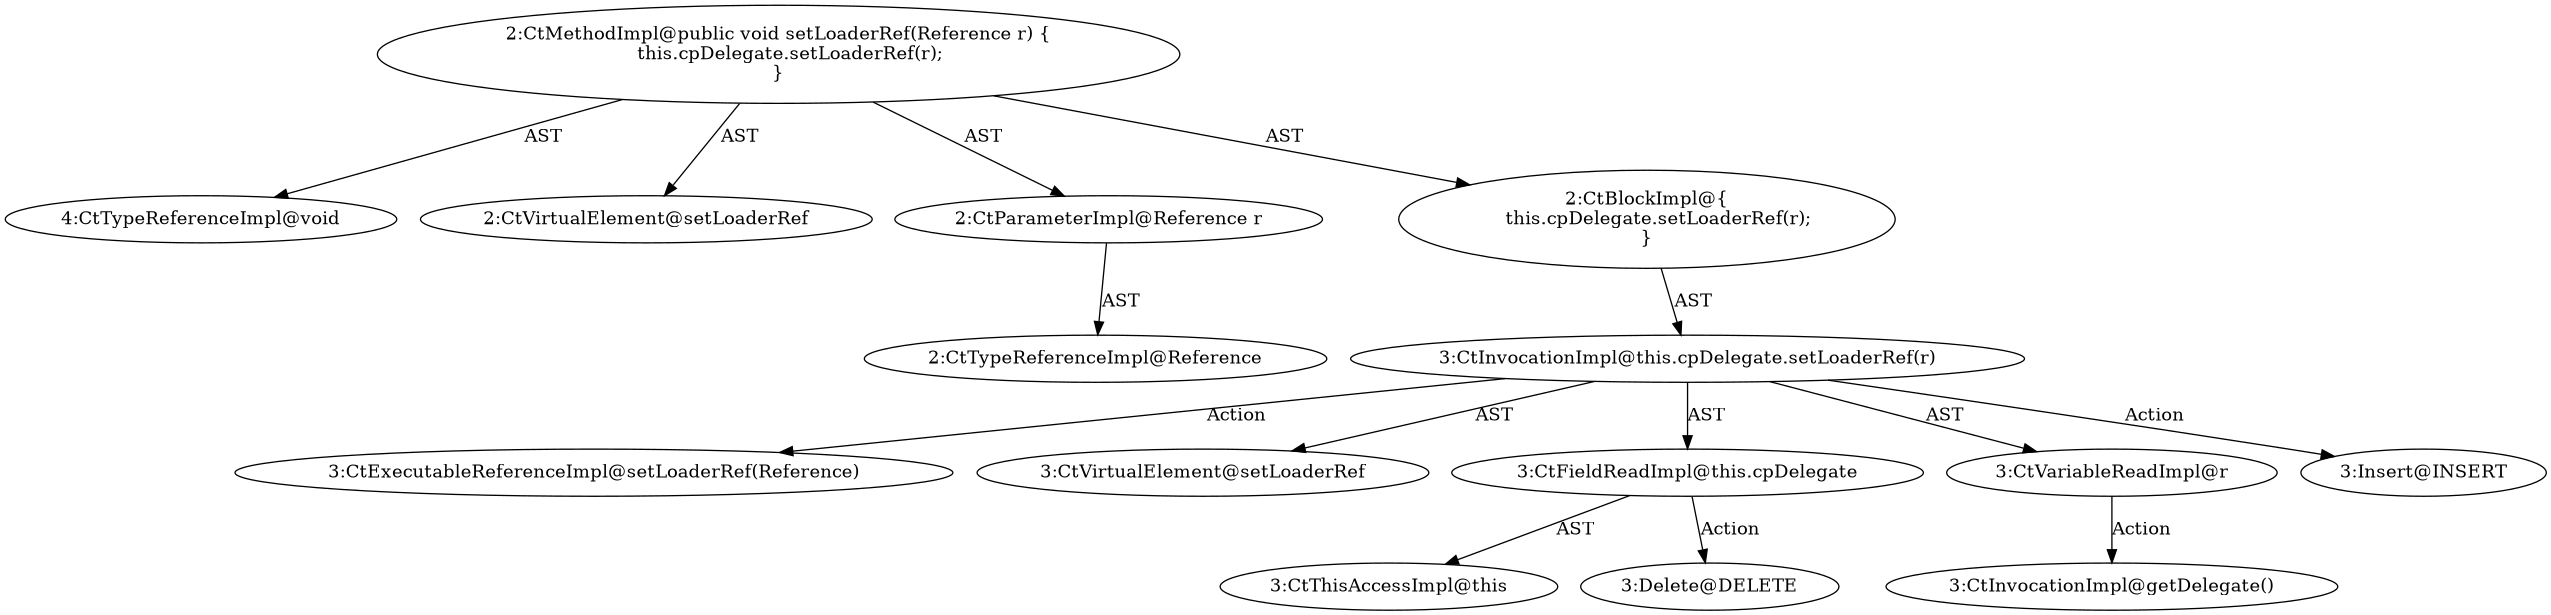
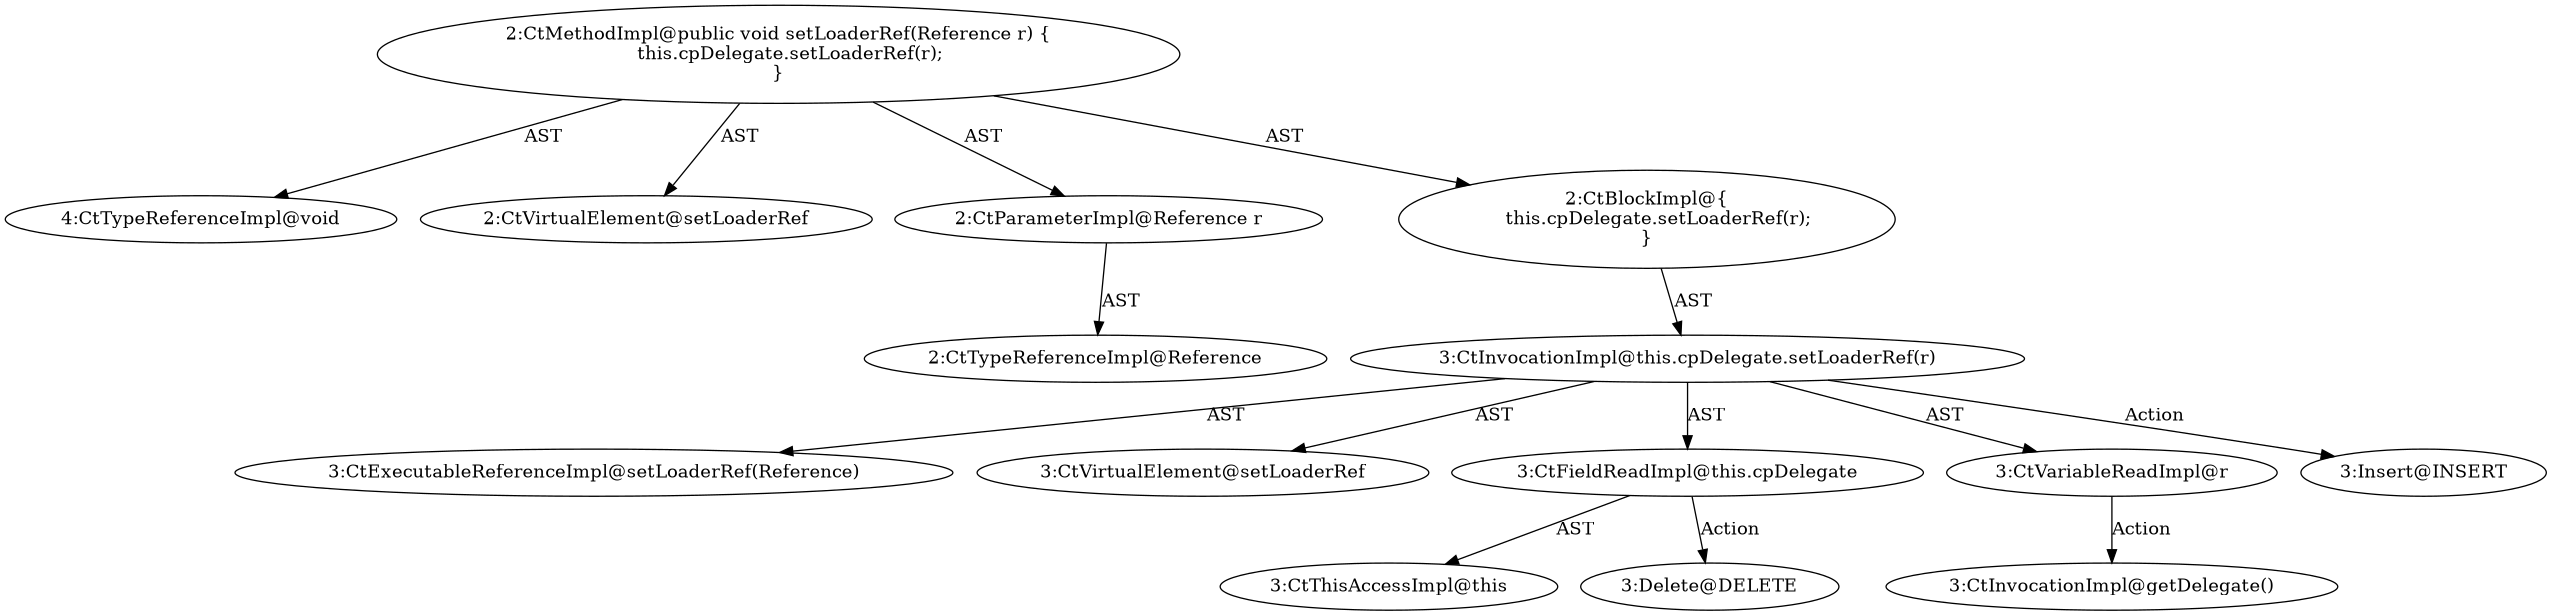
(1237, 416) -> (1226, 416)
